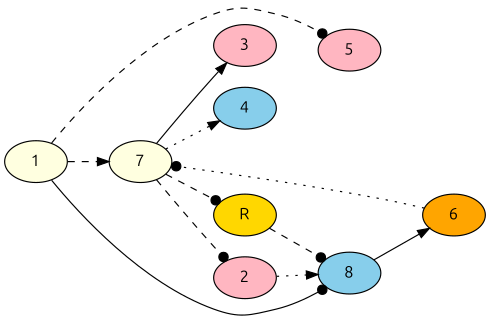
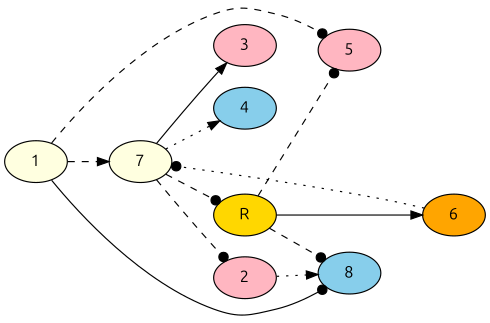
none -> (295, 137)
(396, 247) -> (344, 215)
